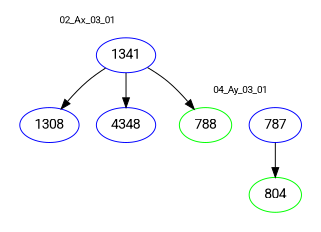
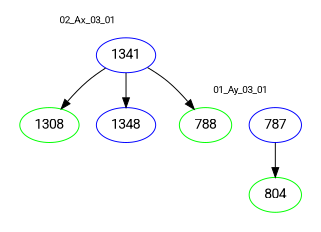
(240, 91) -> (240, 91)
(49, 125) -> (49, 125)
(126, 125) -> (126, 125)
